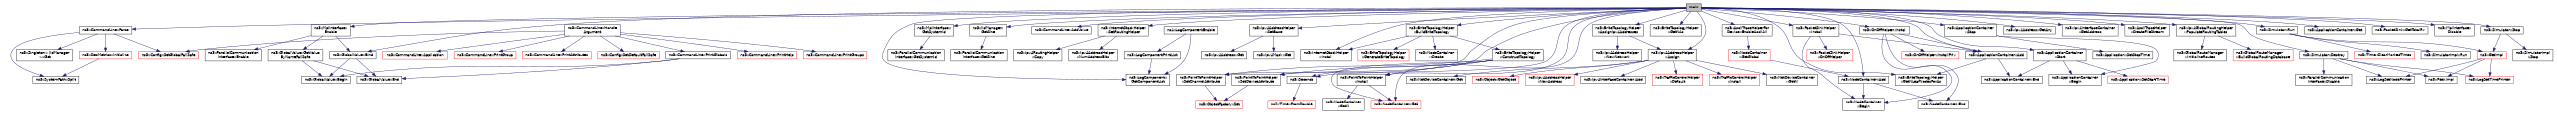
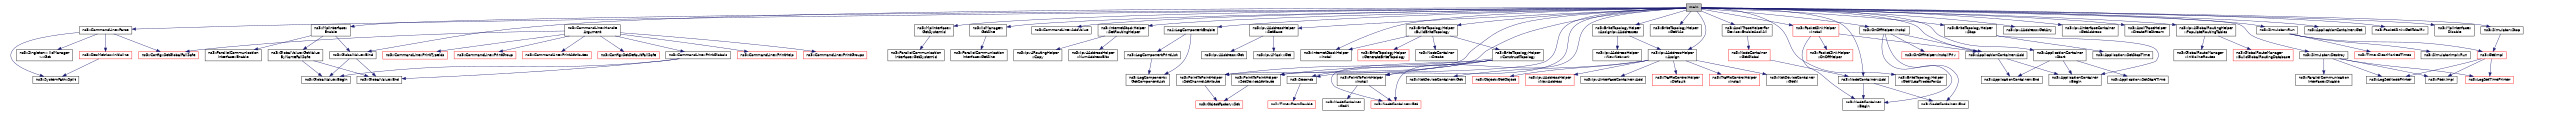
(1020, 16) -> (1384, 17)
(1816, 30) -> (1816, 30)
(1970, 30) -> (1970, 30)
(415, 55) -> (415, 55)
(2533, 55) -> none
(1963, 66) -> (2031, 66)
(2138, 80) -> (2138, 80)
